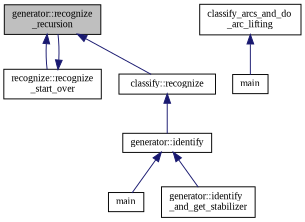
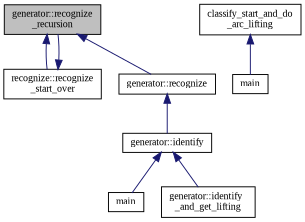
(250, 20) -> (250, 20)
(167, 84) -> (167, 84)
(208, 202) -> (208, 202)
